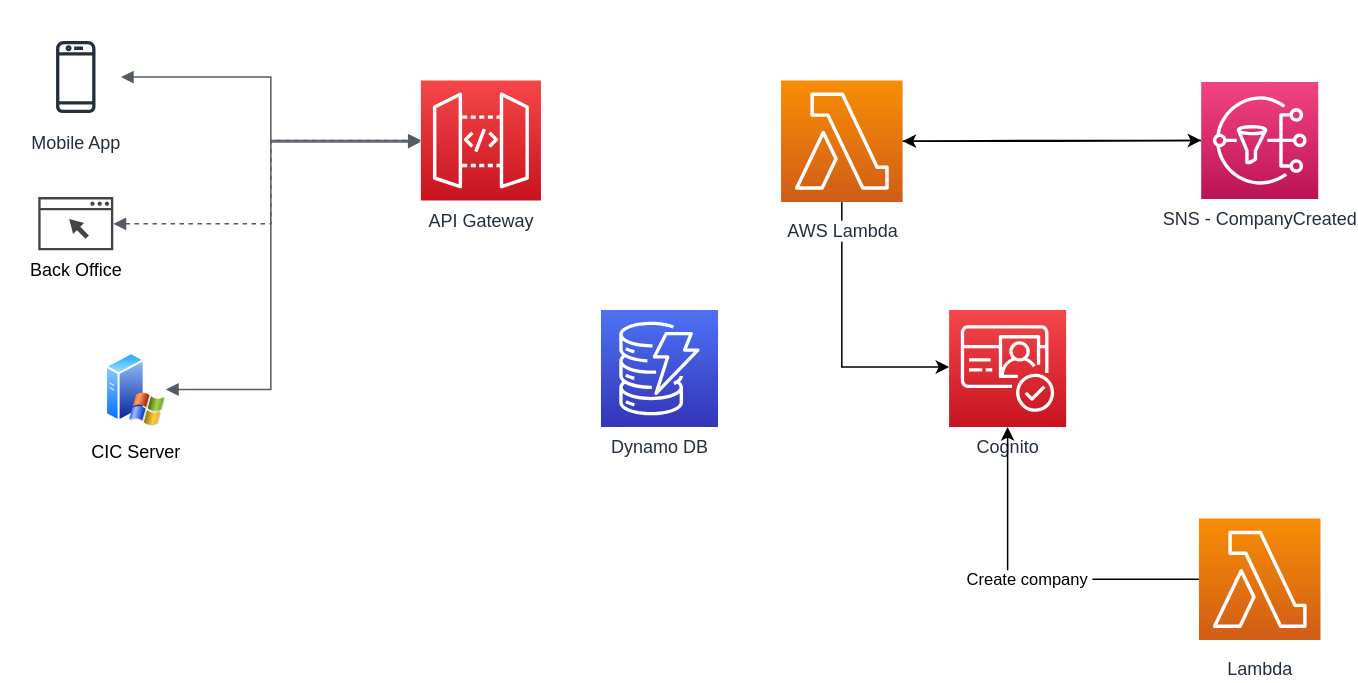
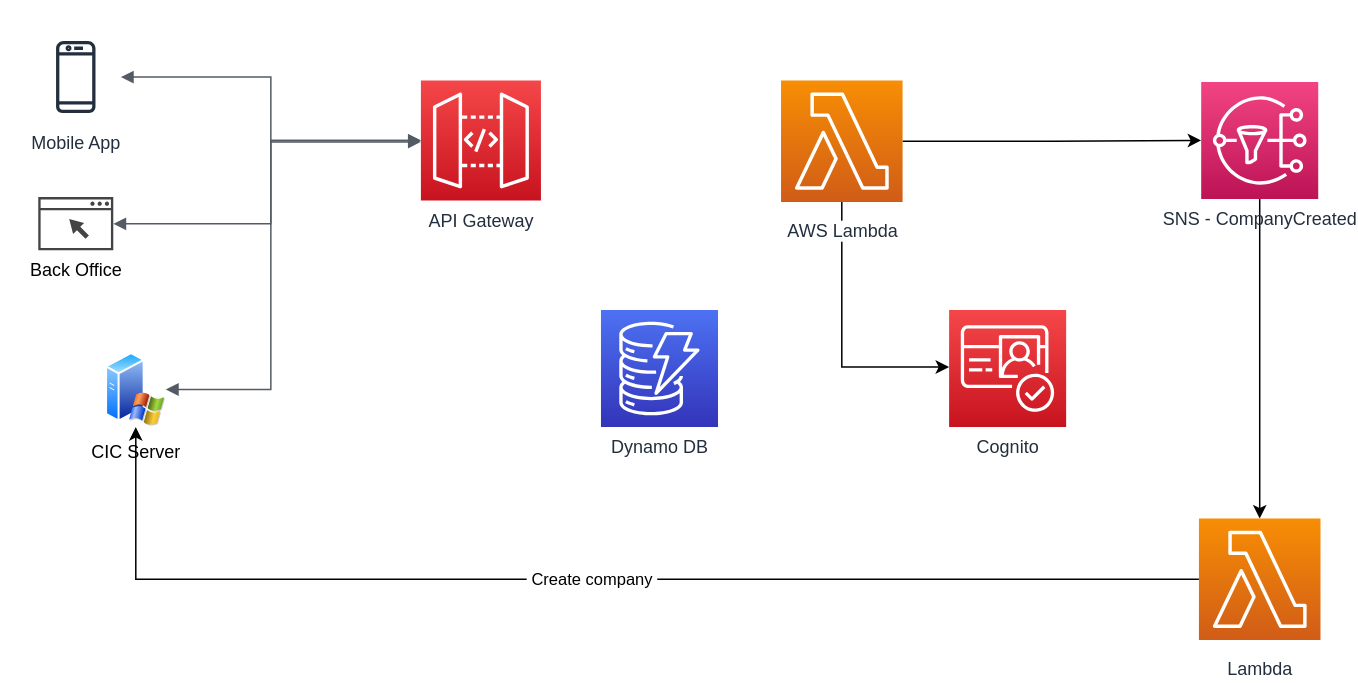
(1199, 140) -> (1259, 353)
(198, 224) -> (198, 224)
(1007, 560) -> (544, 579)
